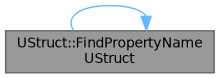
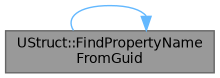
(110, 52) -> (110, 52)
